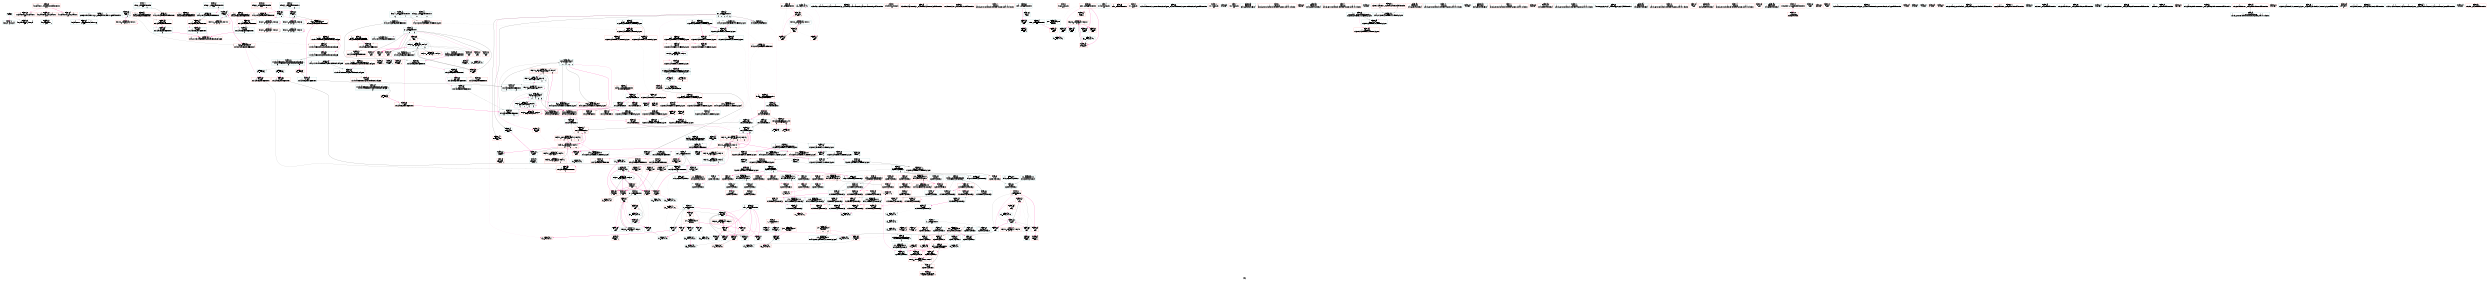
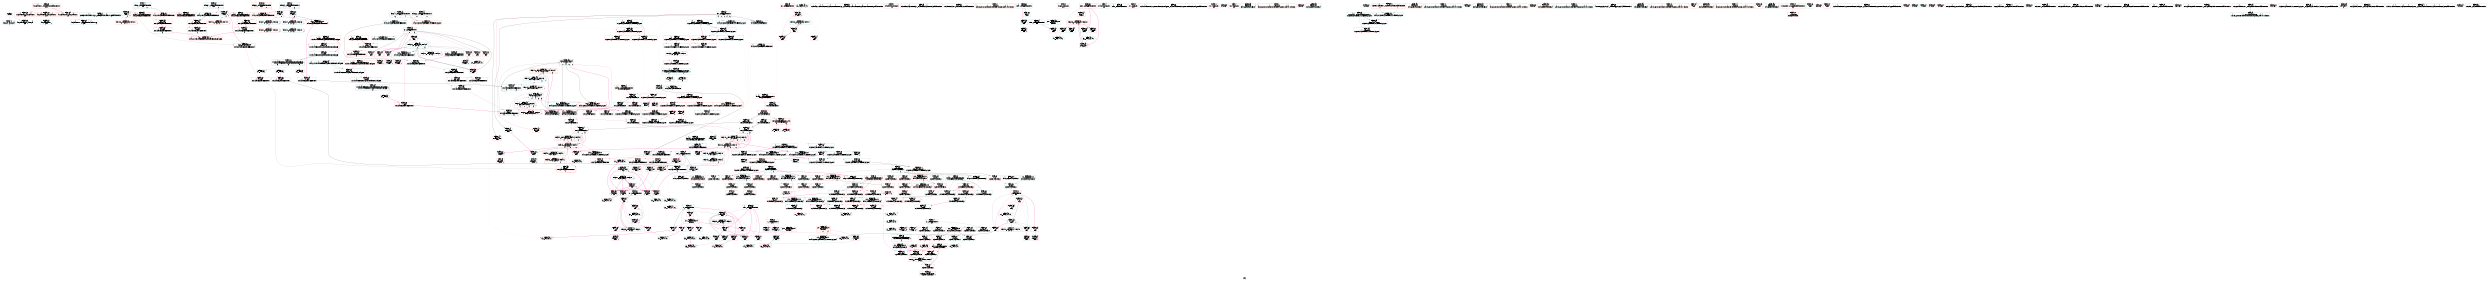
(1342, 6) -> none
